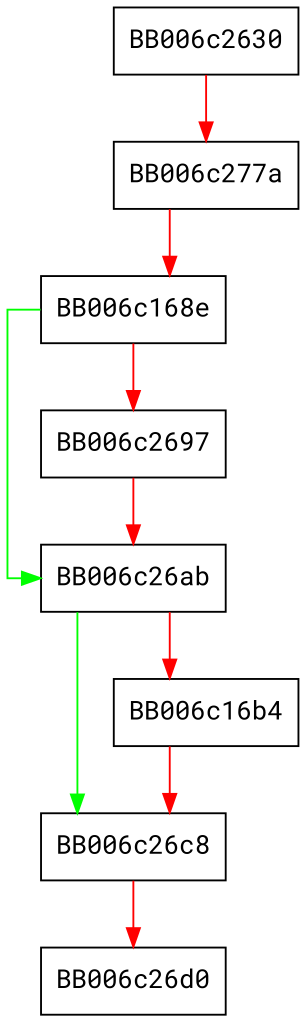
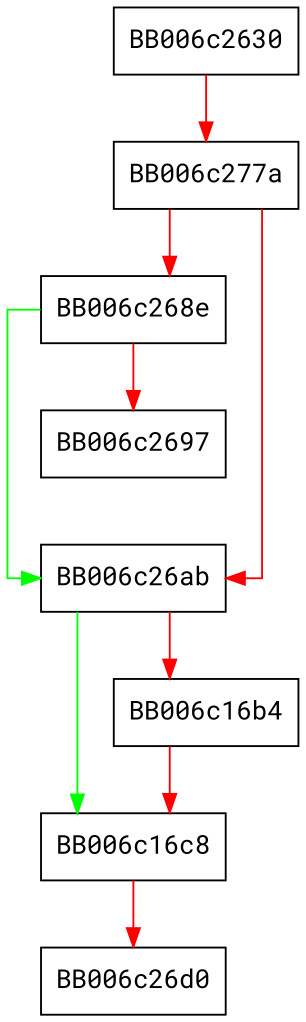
(133, 310) -> (133, 310)
(133, 502) -> (262, 402)
(133, 847) -> (133, 847)
